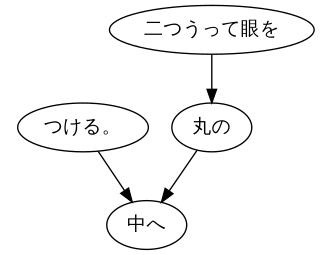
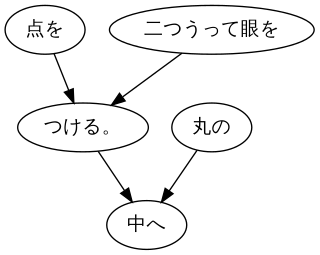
none -> (45, 30)
(212, 72) -> (152, 75)
